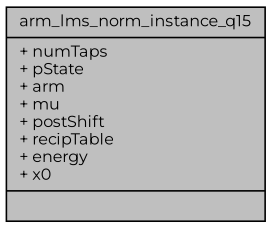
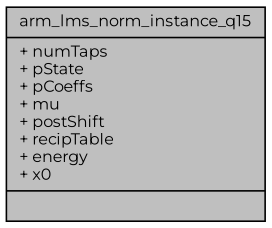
(42, 87) -> (57, 87)
